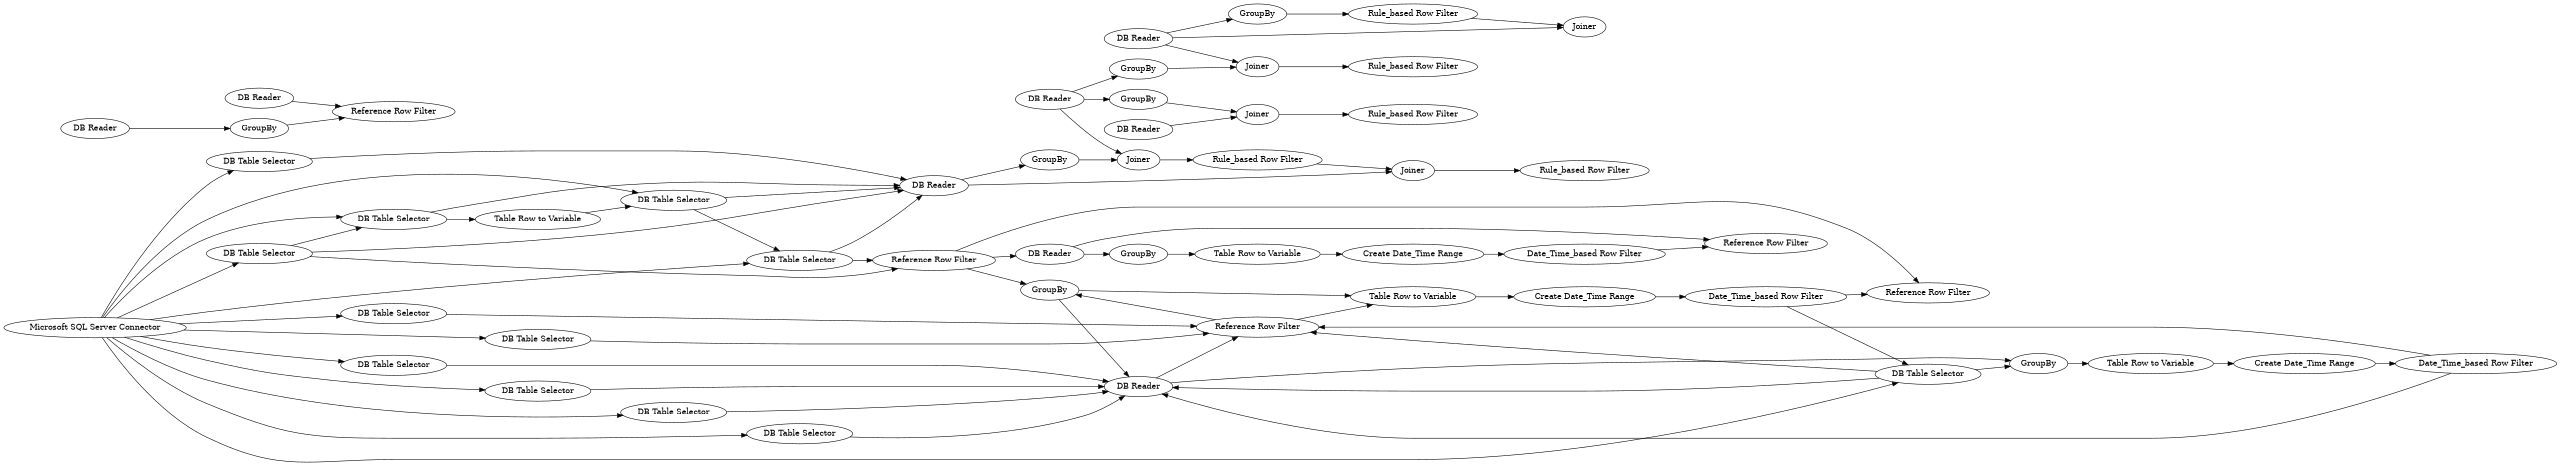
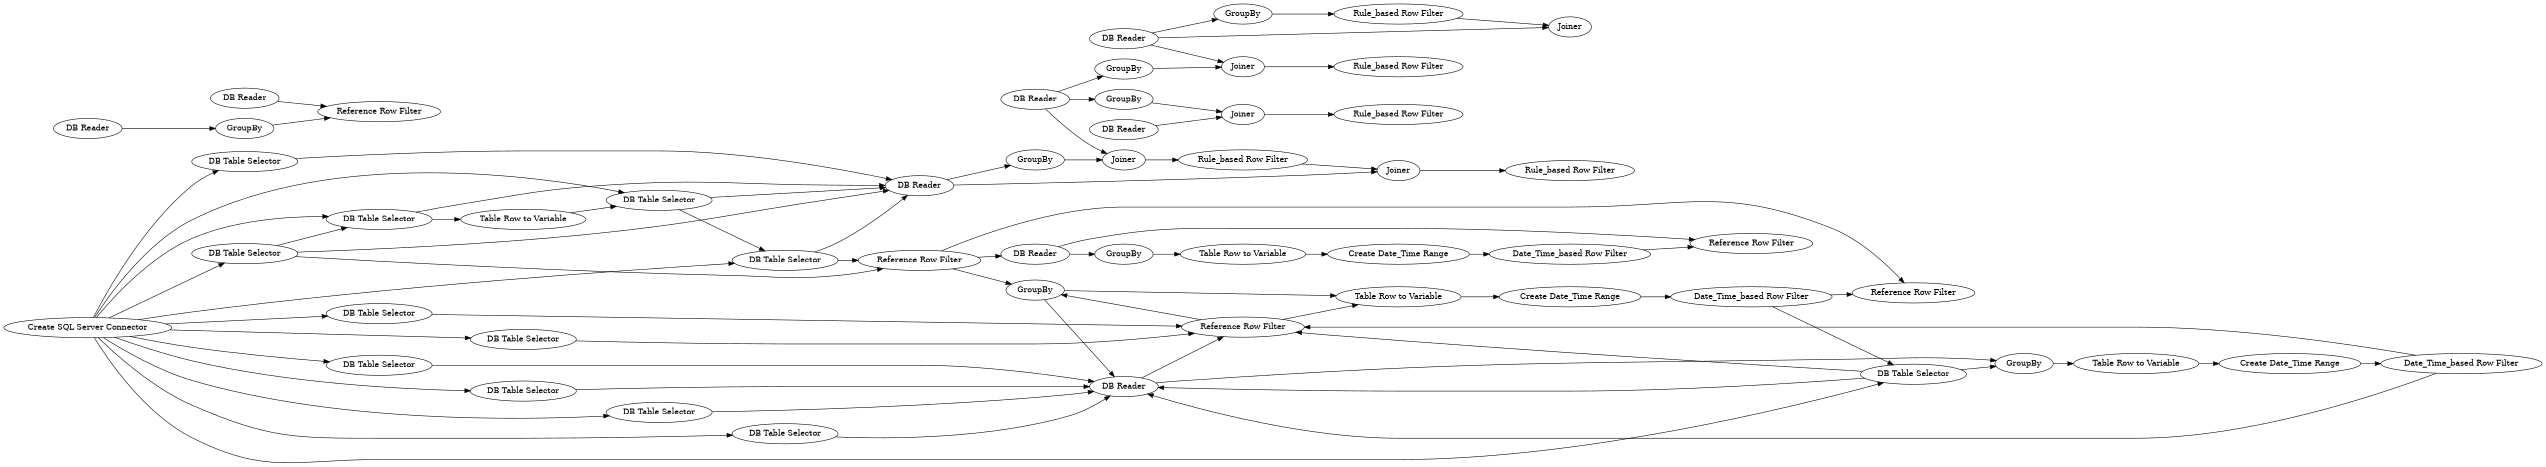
(95, 328) -> (88, 328)
